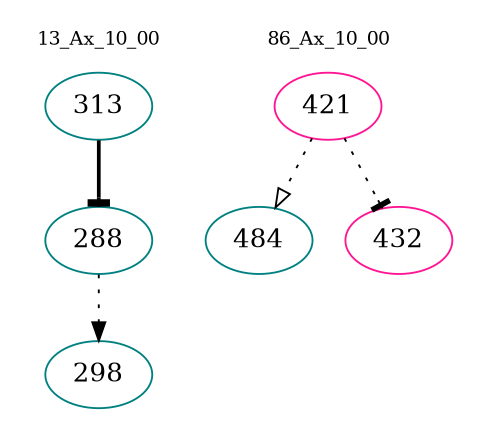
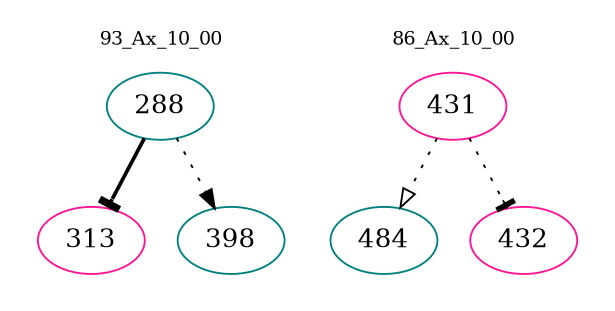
(99, 40) -> (161, 40)
(99, 106) -> (91, 240)
(328, 106) -> (453, 106)
(99, 169) -> (128, 169)
(99, 375) -> (231, 240)
